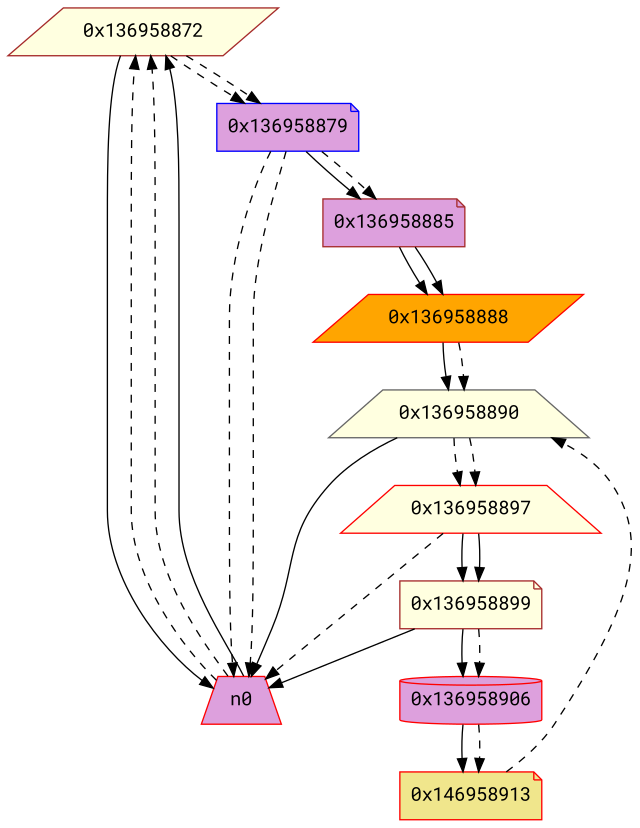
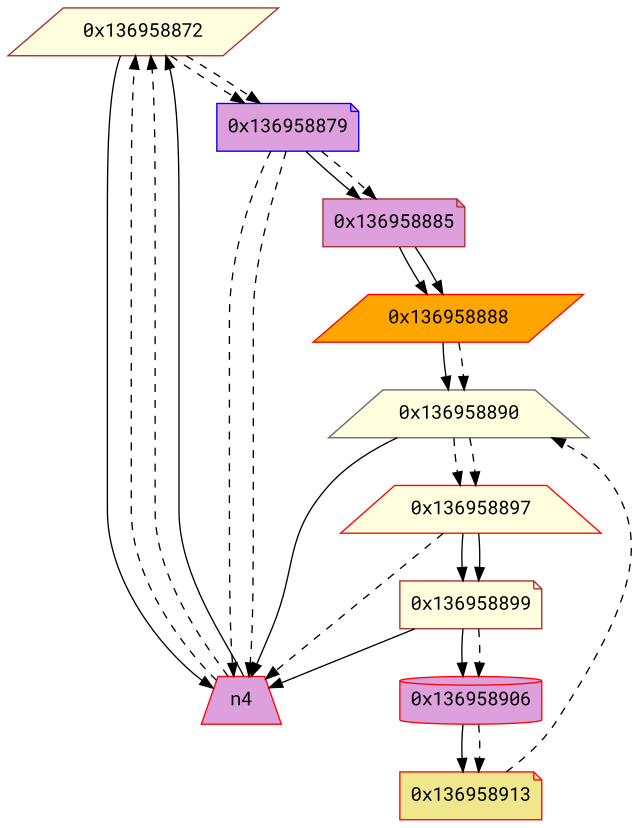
(241, 700) -> (241, 700)
(471, 796) -> (471, 796)
